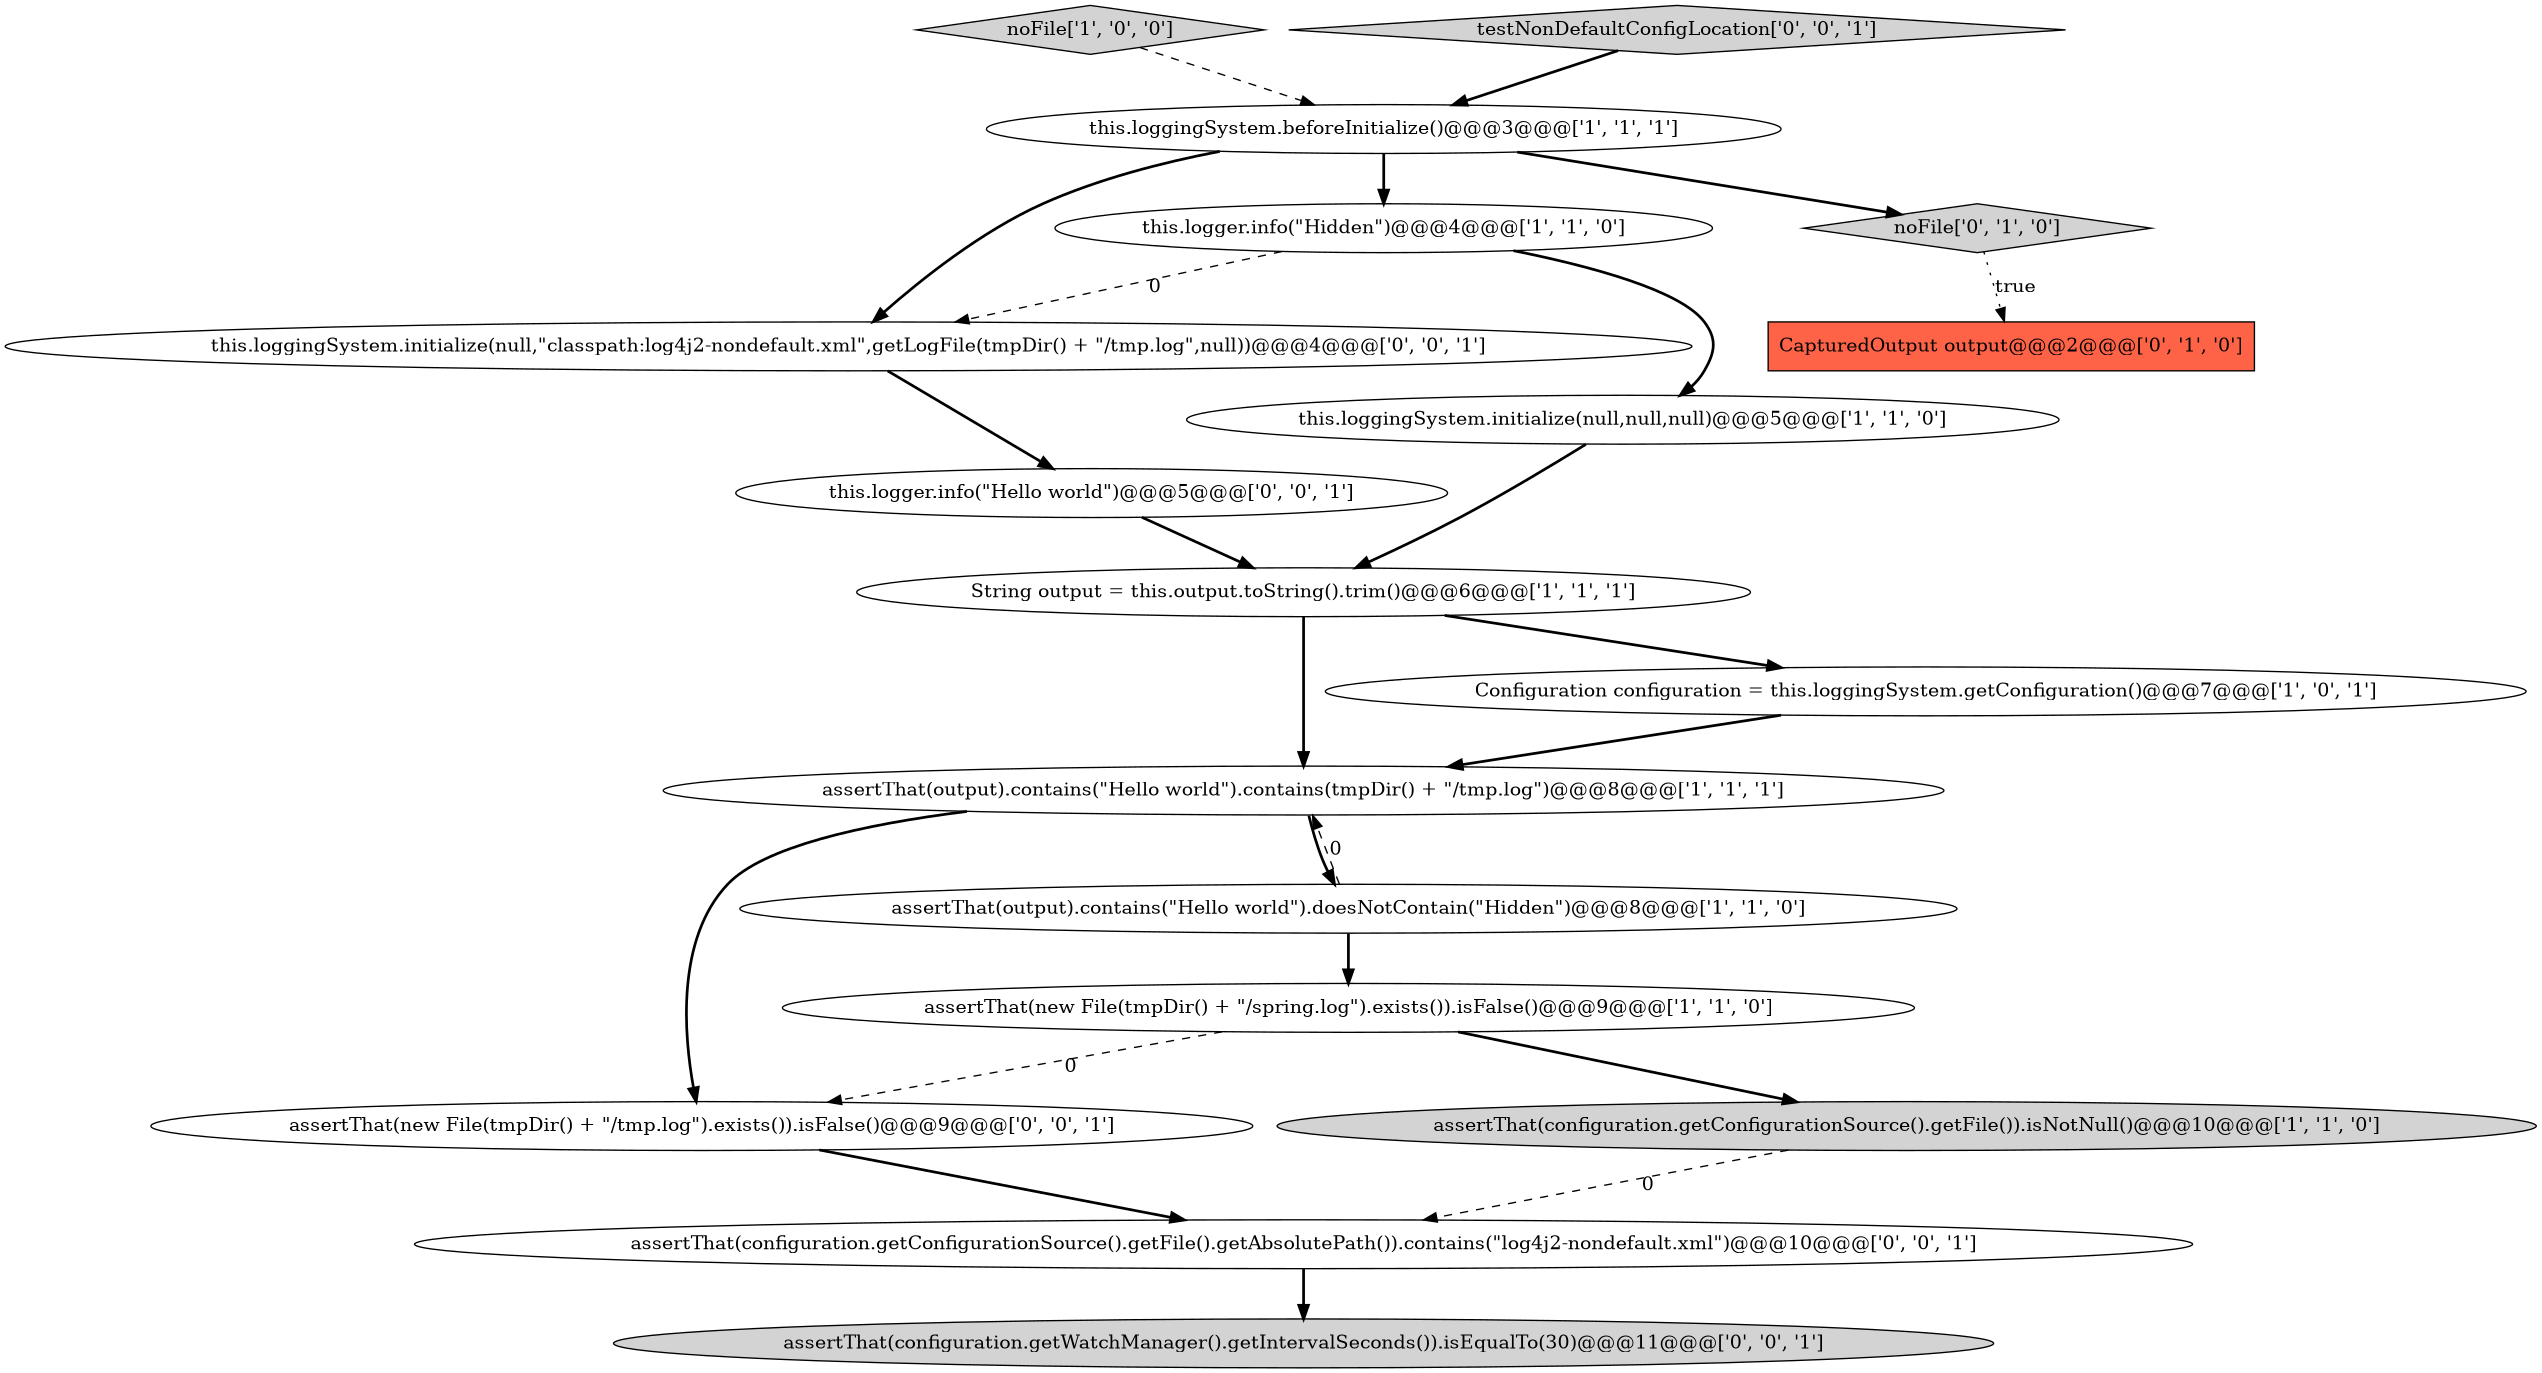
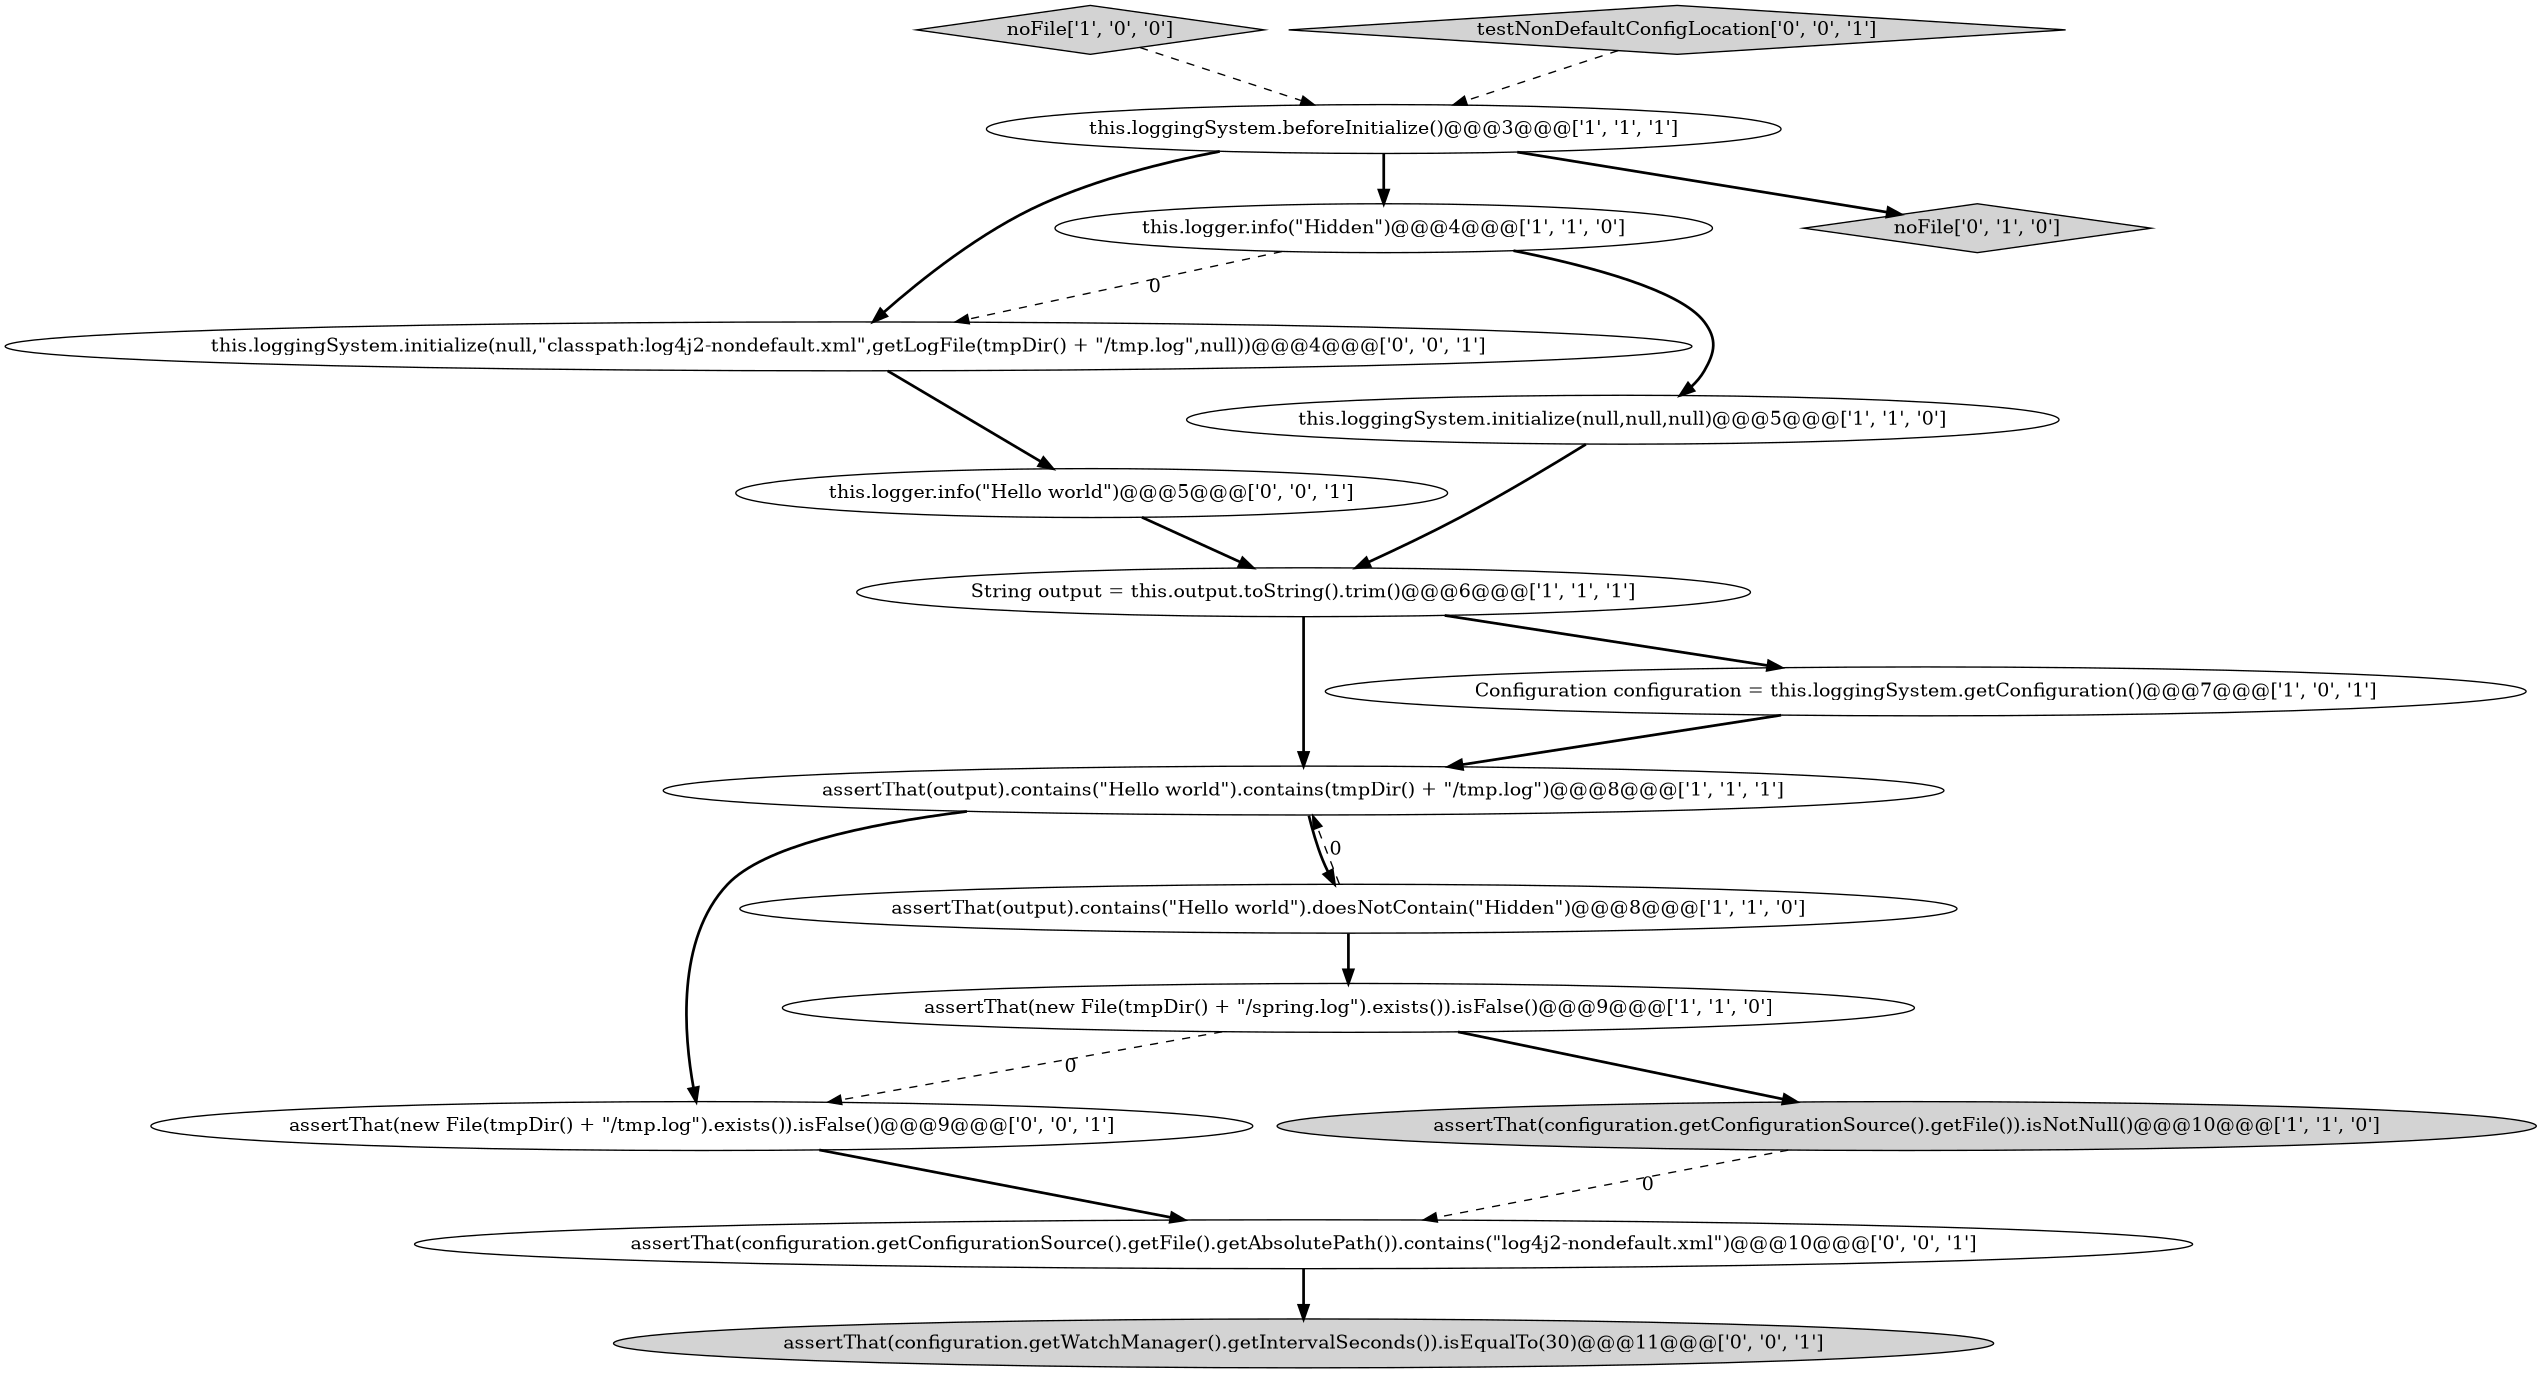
(1542, 76) -> (1542, 76)
(2011, 346) -> none
